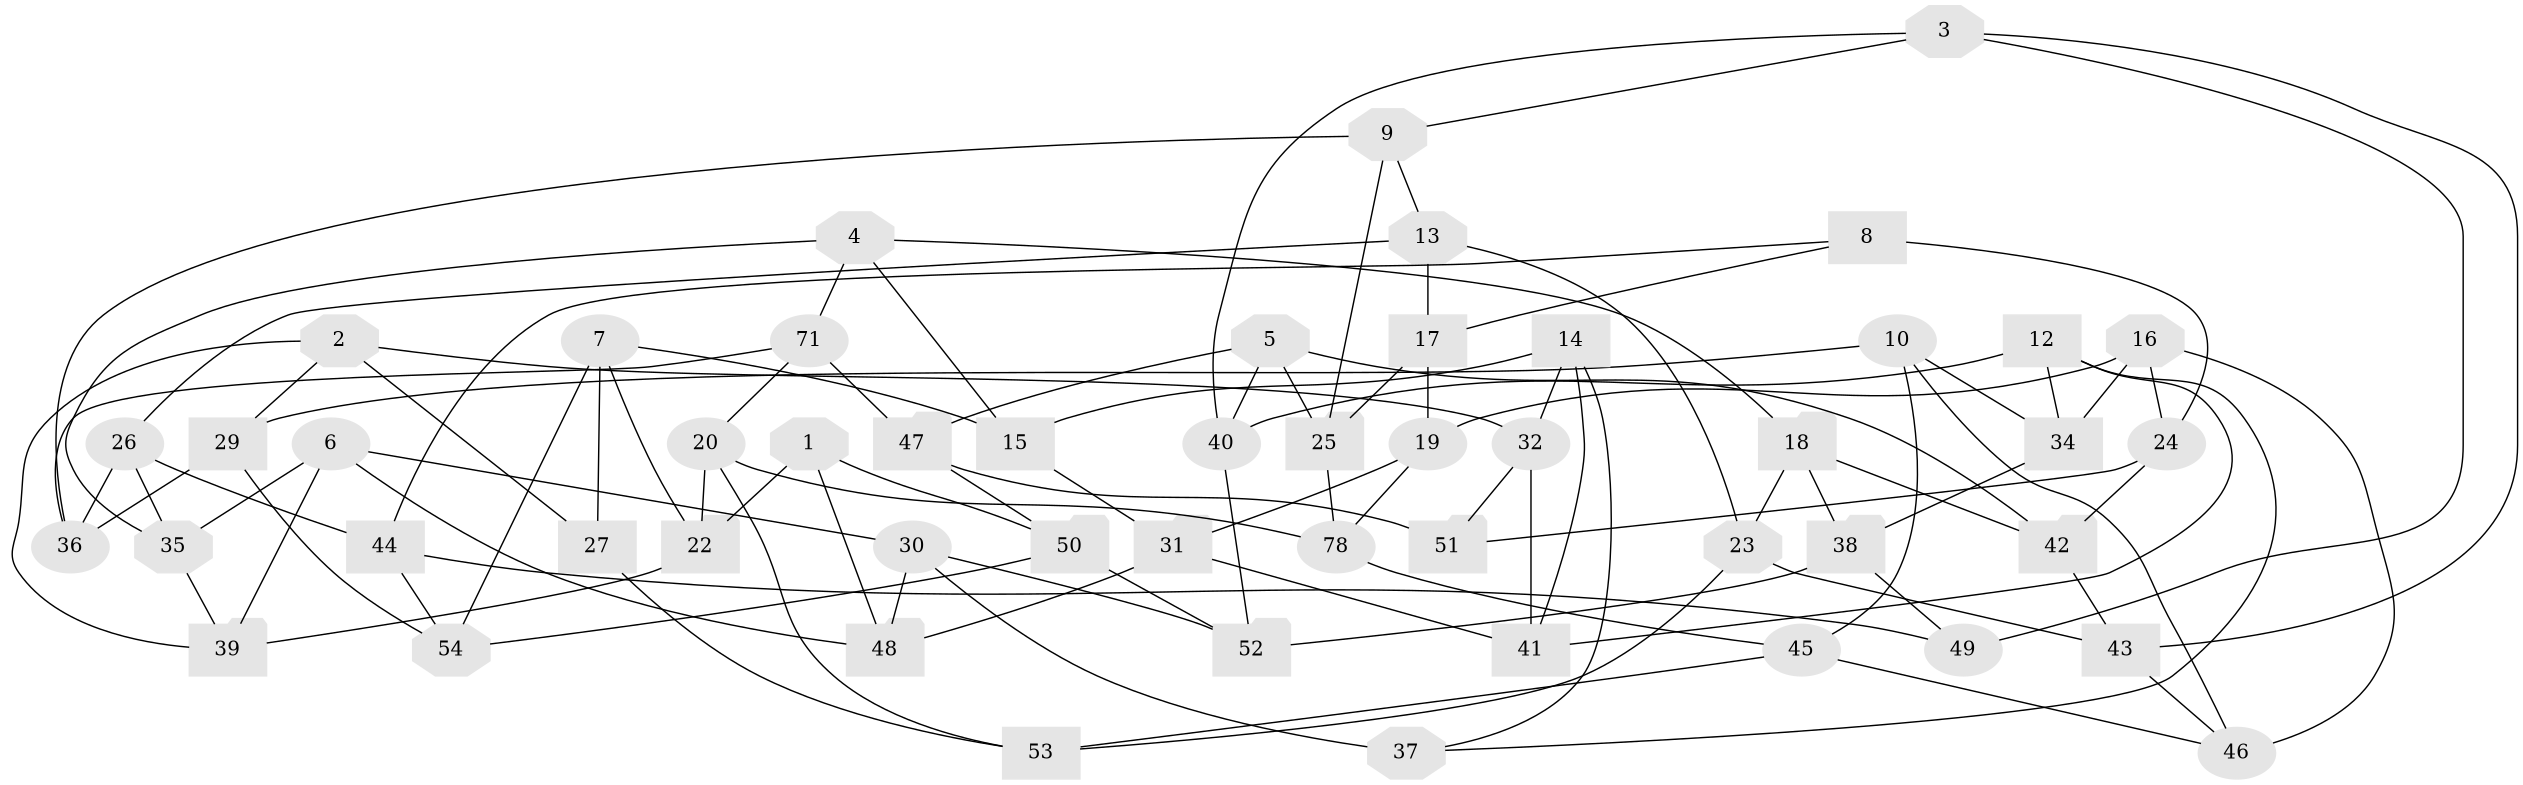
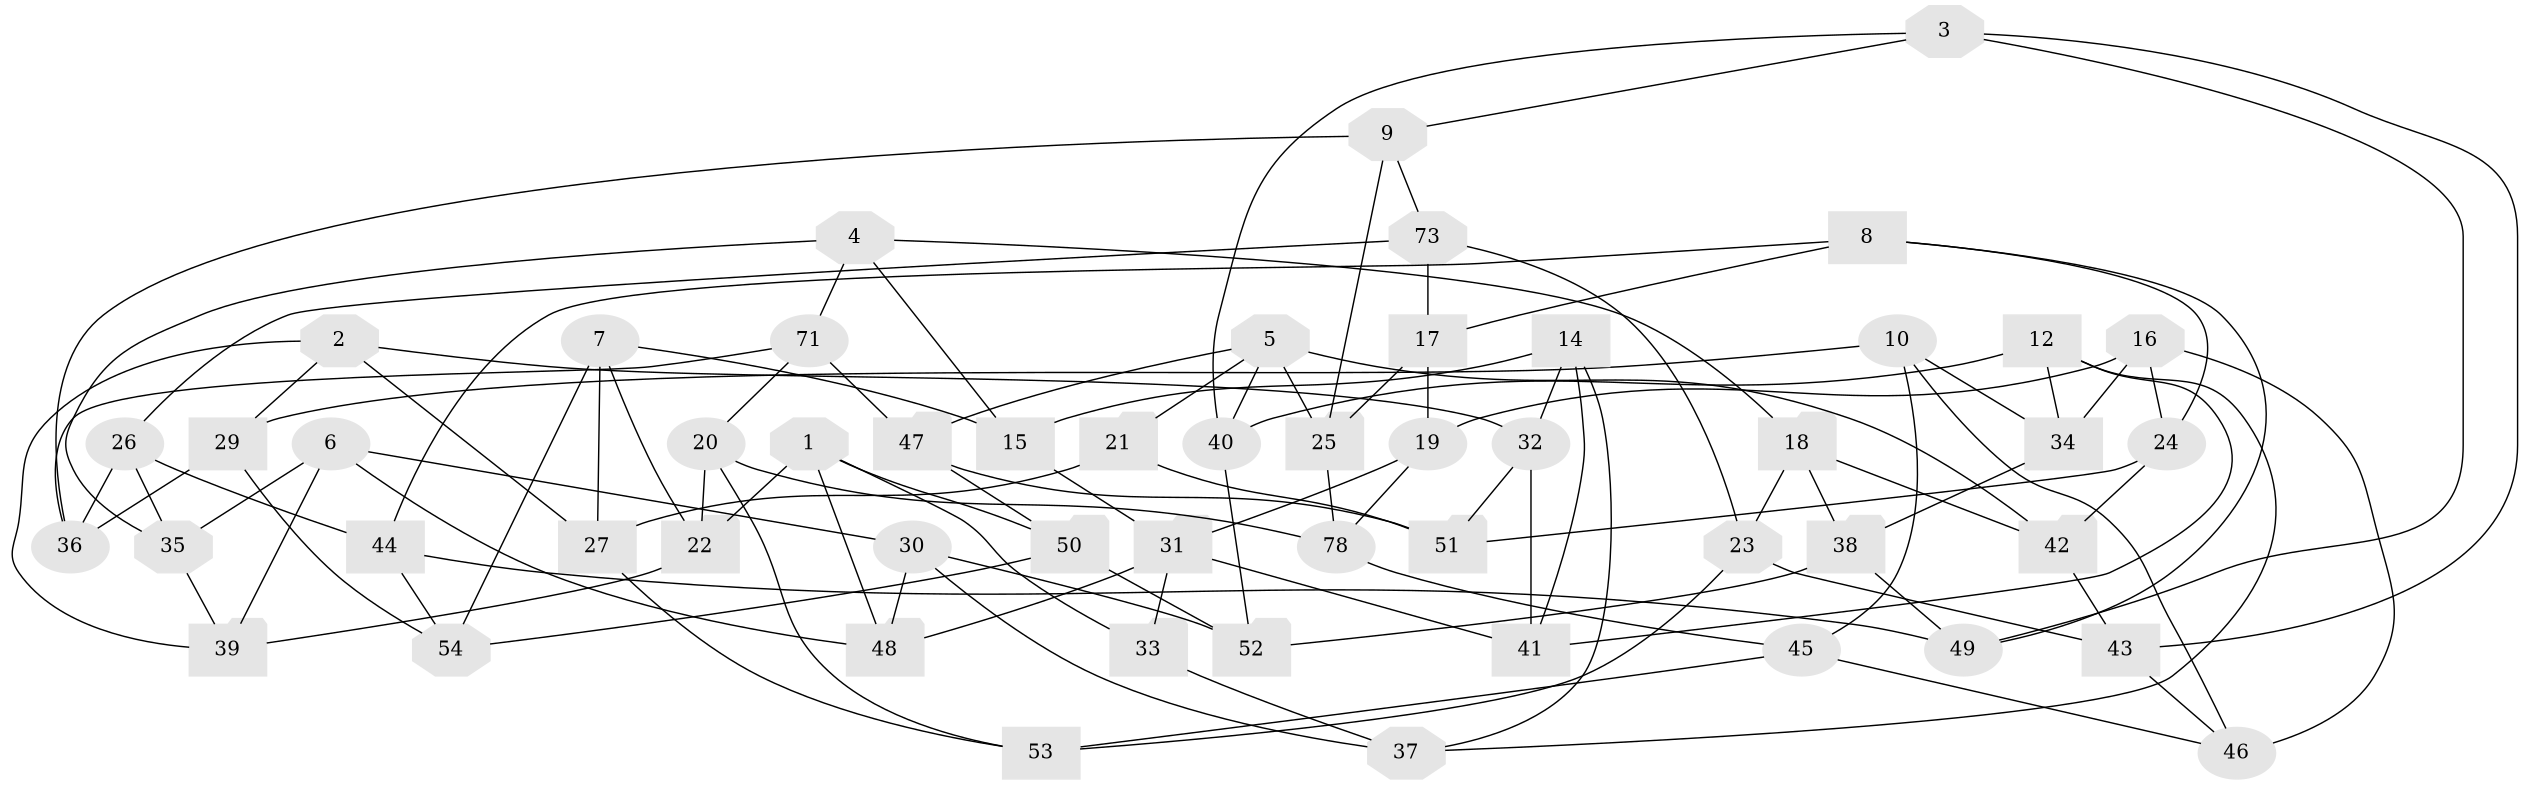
(1428, 238) -> (1428, 238)
none -> (2255, 365)
none -> (1119, 444)
none -> (1149, 650)
